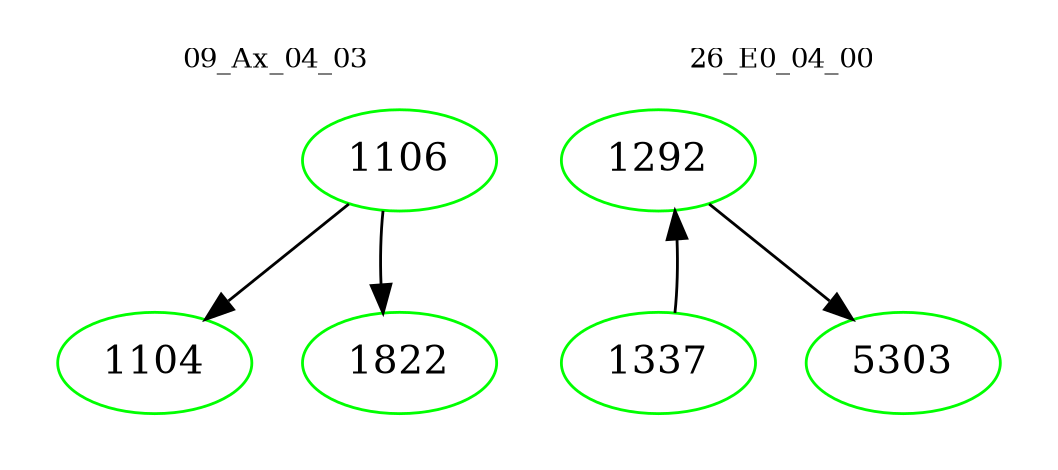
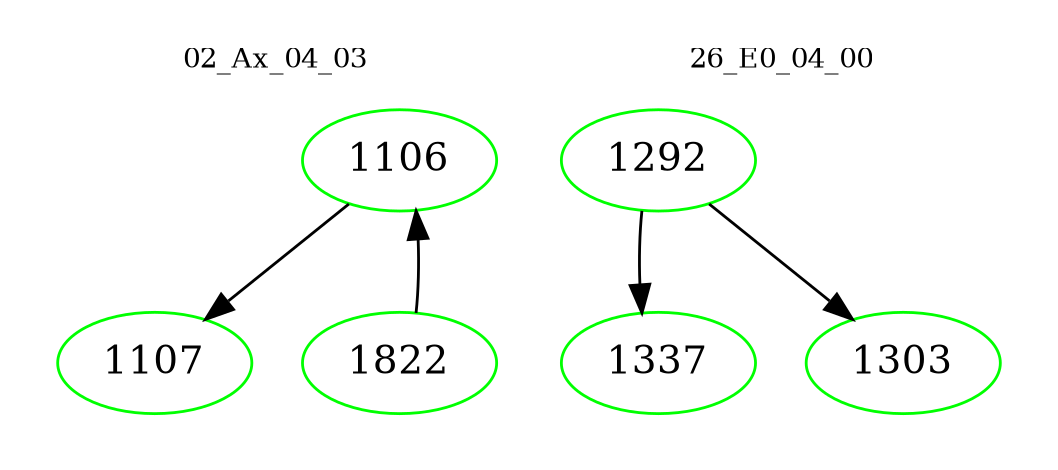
(276, 60) -> (276, 60)
(381, 248) -> (418, 276)
(677, 276) -> (640, 248)
(155, 363) -> (155, 363)
(903, 363) -> (903, 363)
